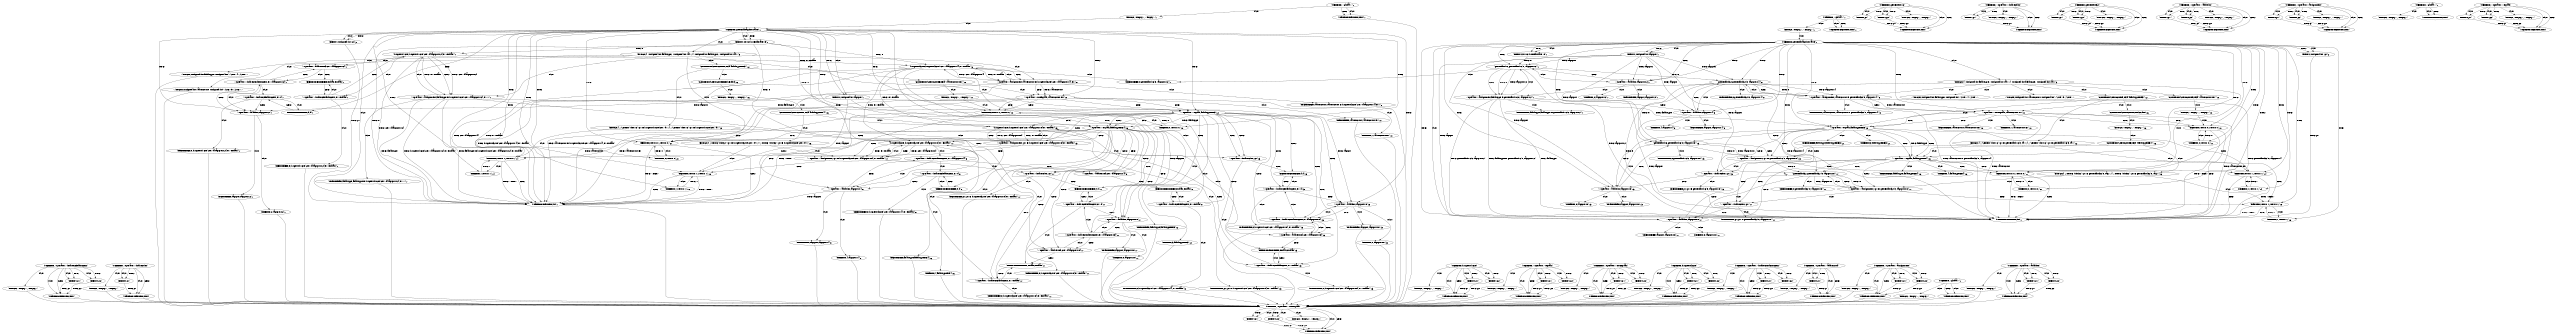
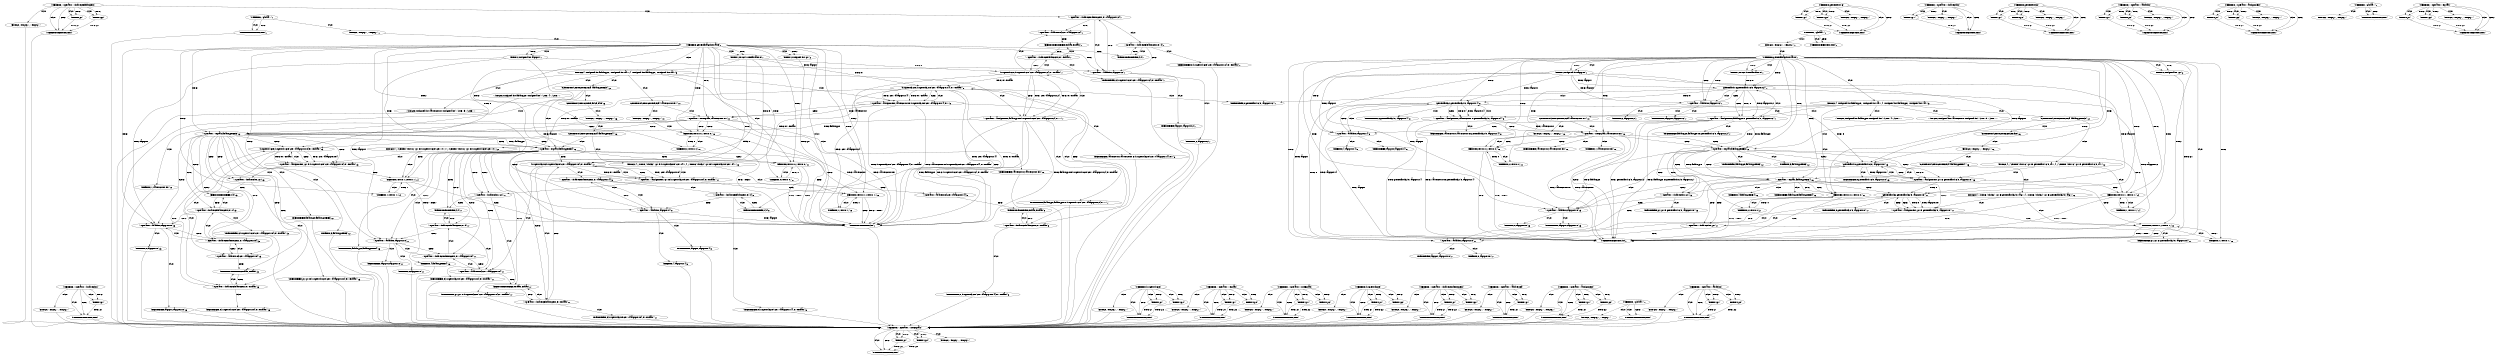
(306, 78) -> (581, 11)
none -> (1890, 175)
(1838, 181) -> (1899, 203)
